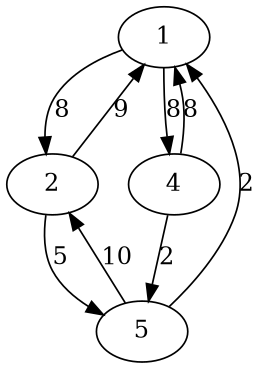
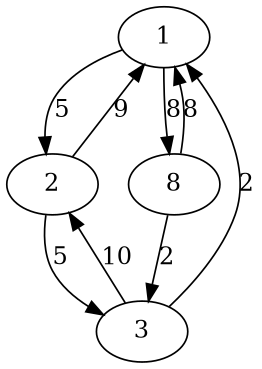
(63, 111) -> (63, 111)
(174, 184) -> (174, 184)
(142, 332) -> (142, 332)
